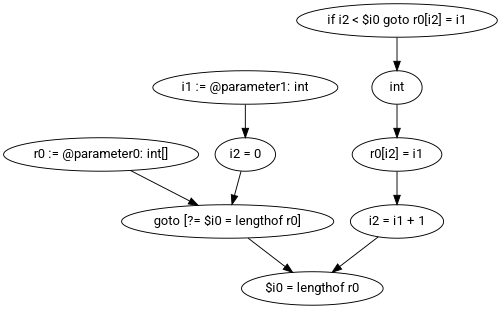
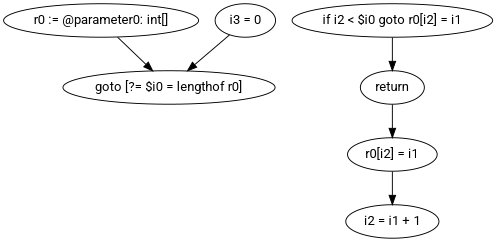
(245, 87) -> none
(397, 87) -> (392, 87)
(245, 154) -> (245, 20)
(312, 288) -> none
